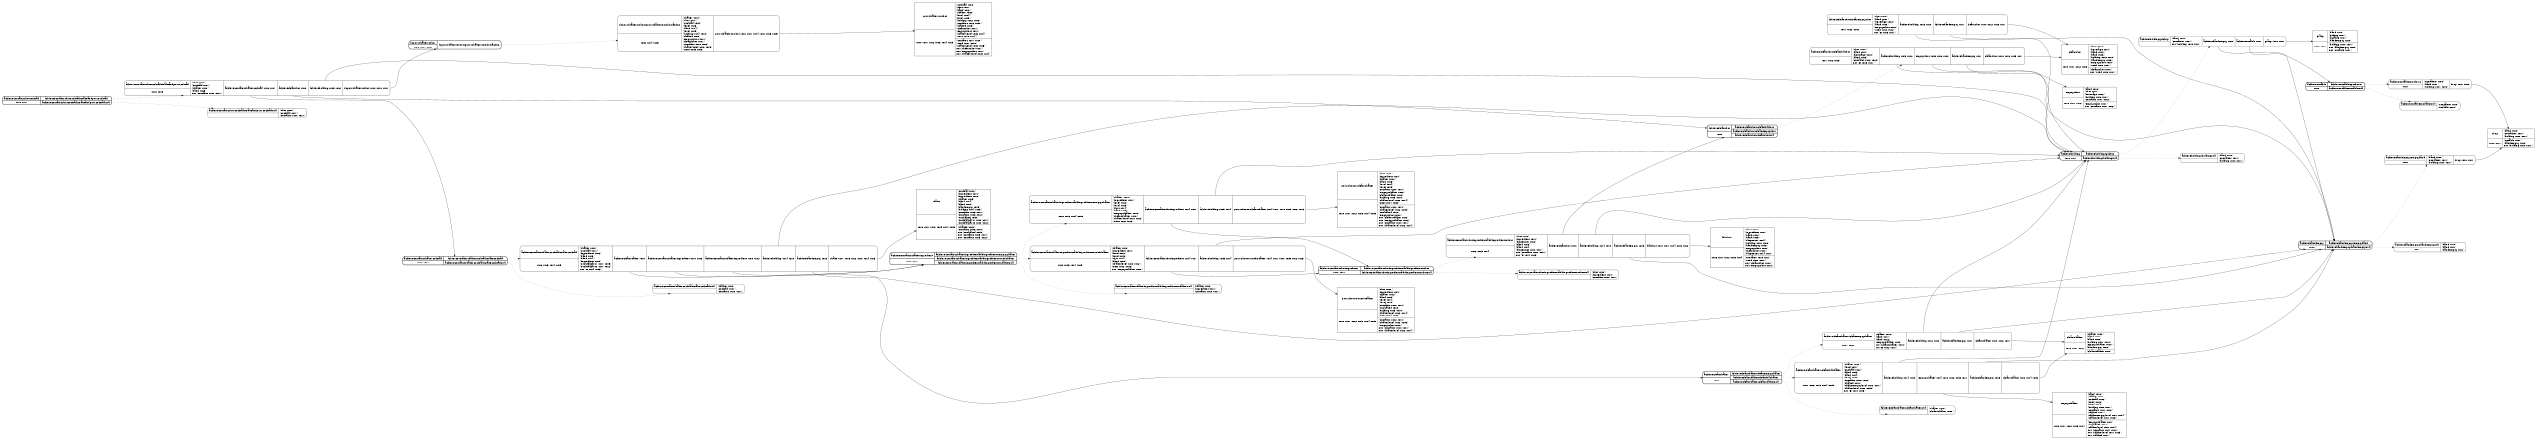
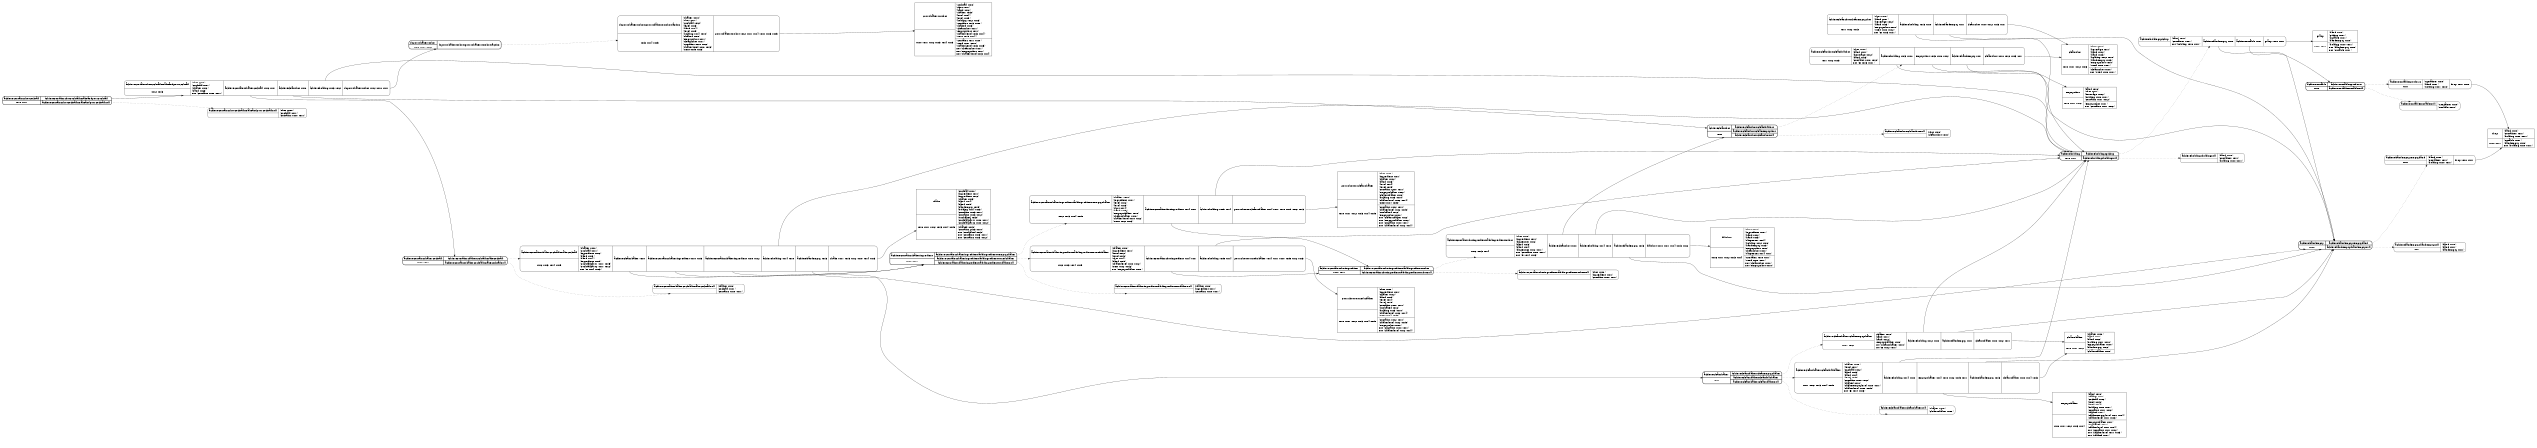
(147, 98) -> (147, 98)
none -> (1917, 133)
